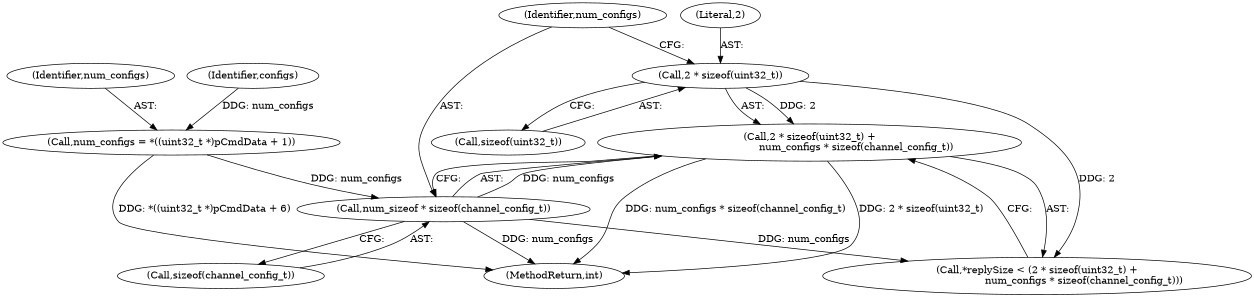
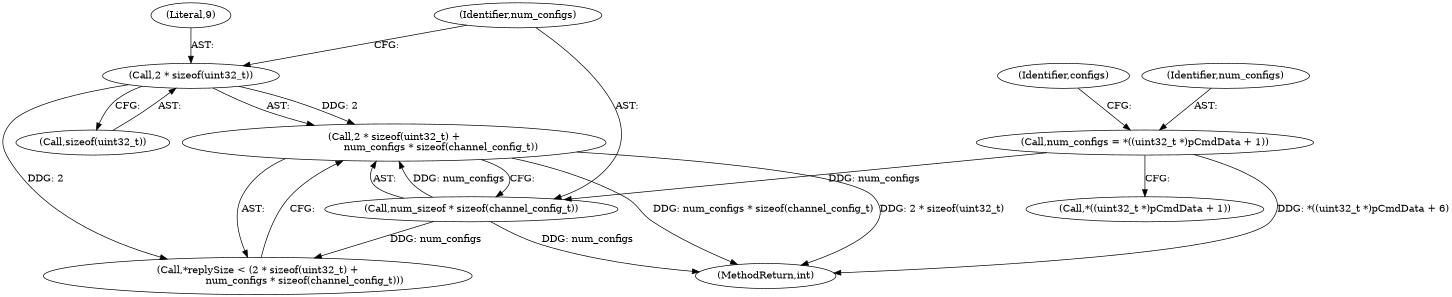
(720, 15) -> (191, 15)
(268, 106) -> (1121, 106)
none -> (1145, 209)
(221, 276) -> none
